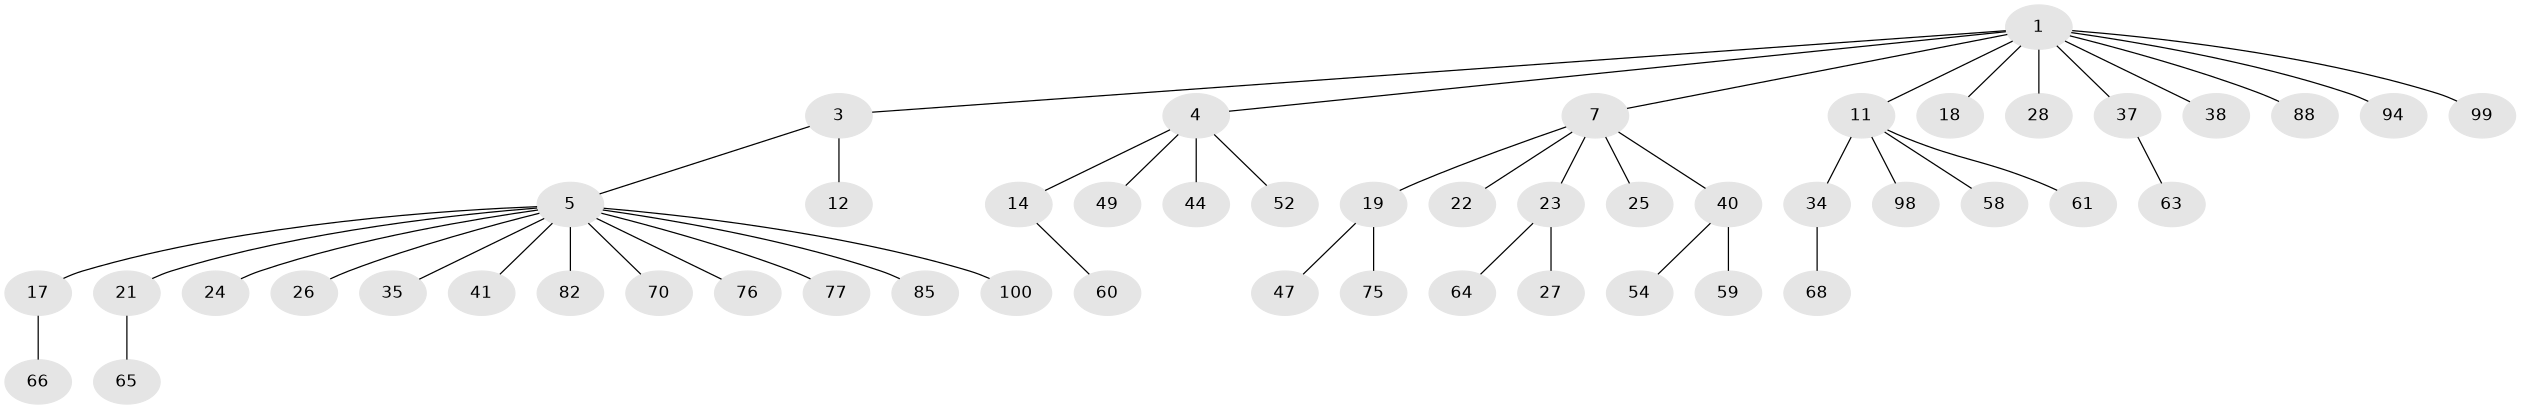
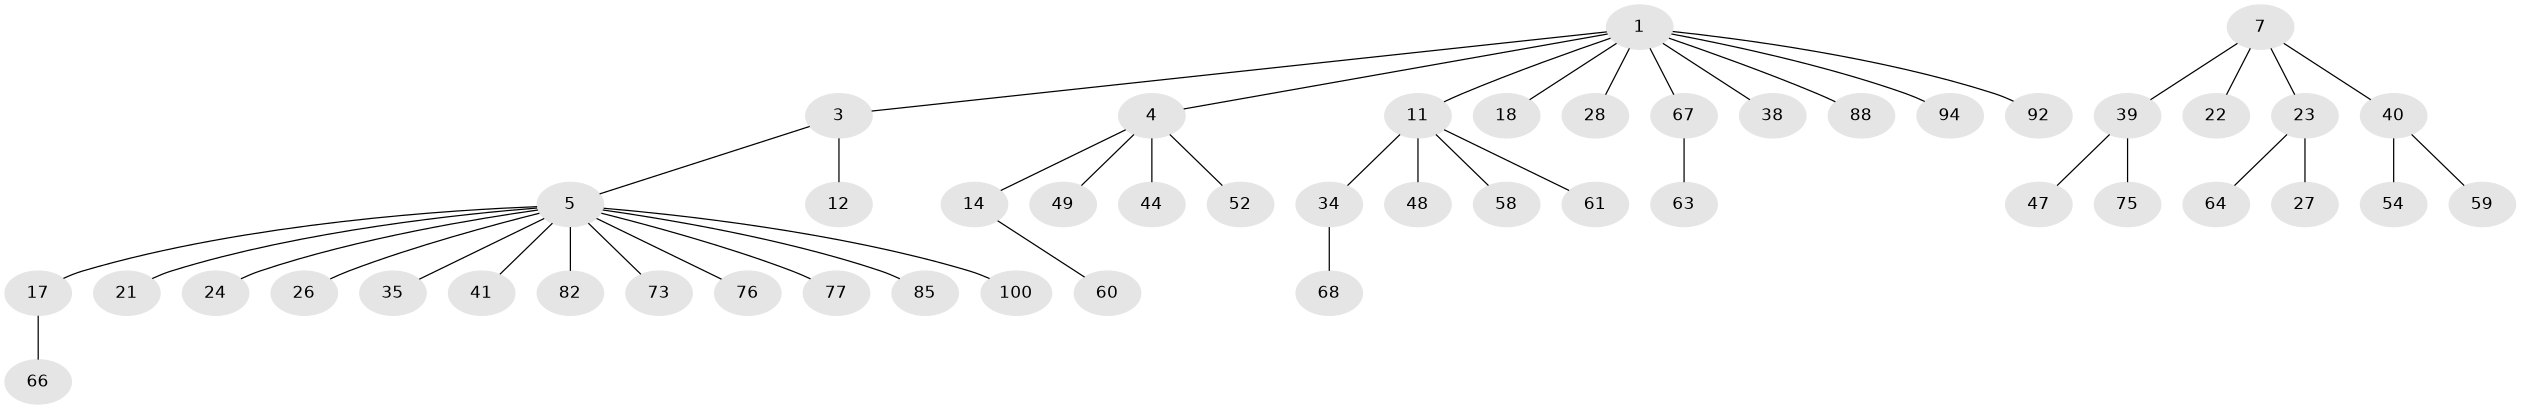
(1817, 71) -> none
(2128, 116) -> (1684, 116)
(2482, 116) -> (2039, 116)
(1374, 205) -> (2128, 116)
(1640, 205) -> none
(1906, 205) -> (1418, 205)
(659, 293) -> (659, 293)
(127, 382) -> none
